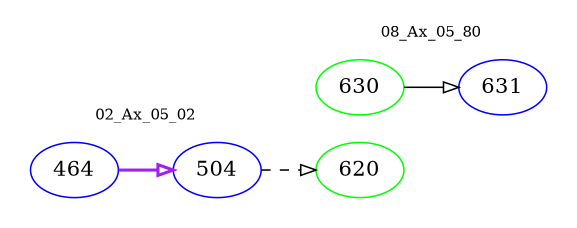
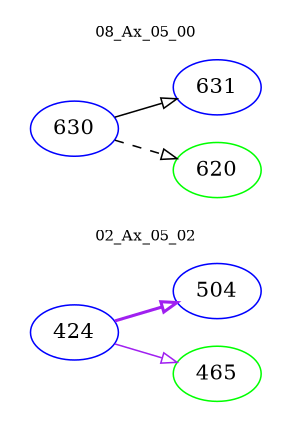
(431, 33) -> (146, 33)
(360, 87) -> (74, 129)
(74, 170) -> (74, 332)
(283, 170) -> (138, 147)
none -> (217, 374)
